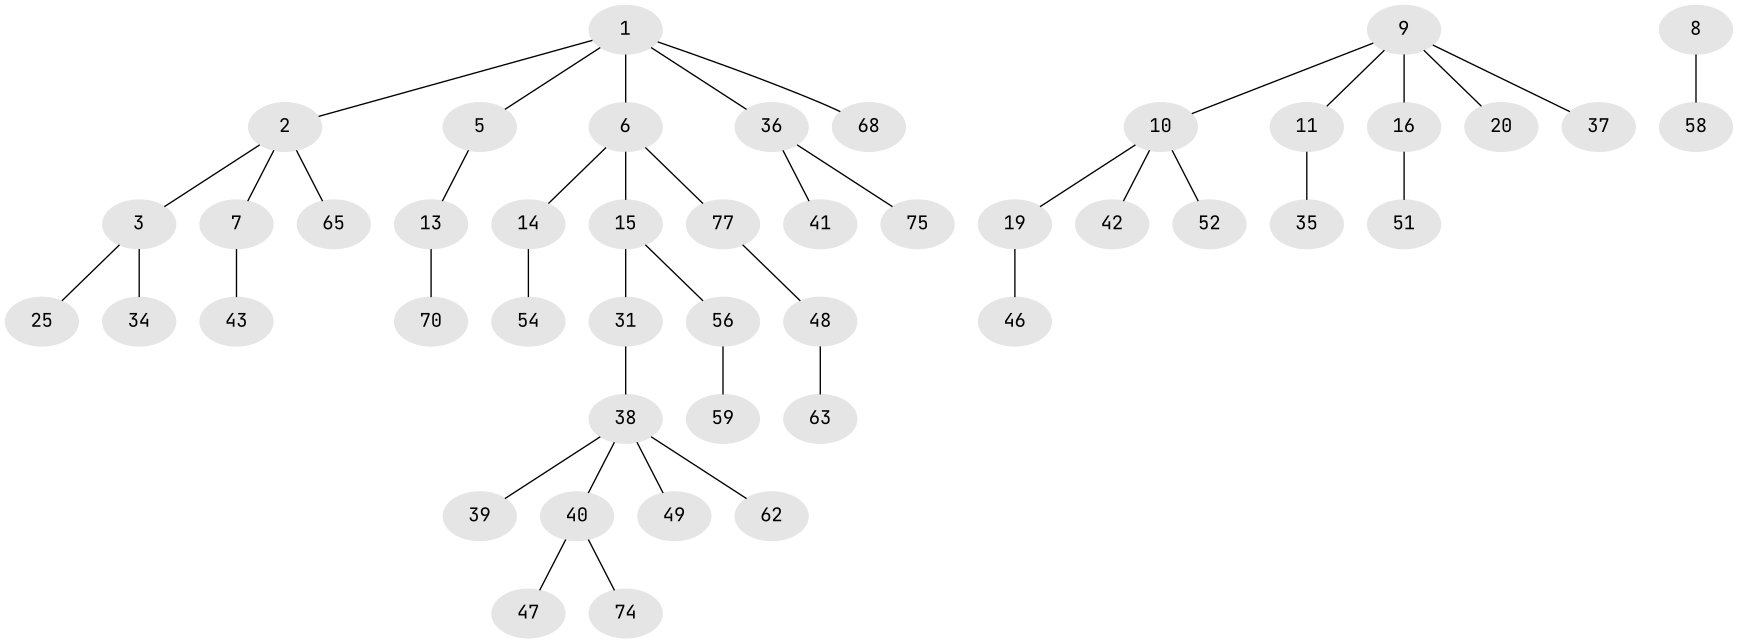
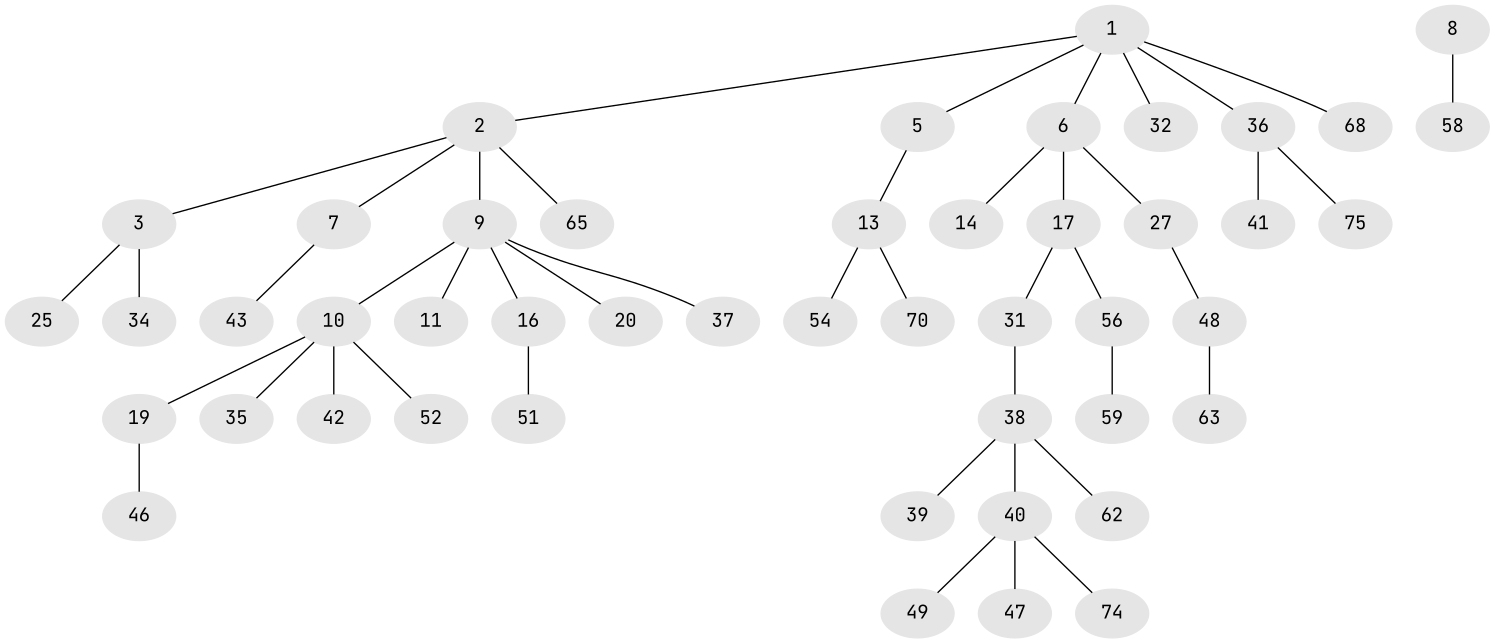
none -> (1161, 127)
none -> (480, 176)
(1307, 176) -> (285, 370)
(626, 224) -> (1064, 224)
(723, 224) -> (1161, 224)
(528, 273) -> (845, 273)
(650, 468) -> (966, 565)
